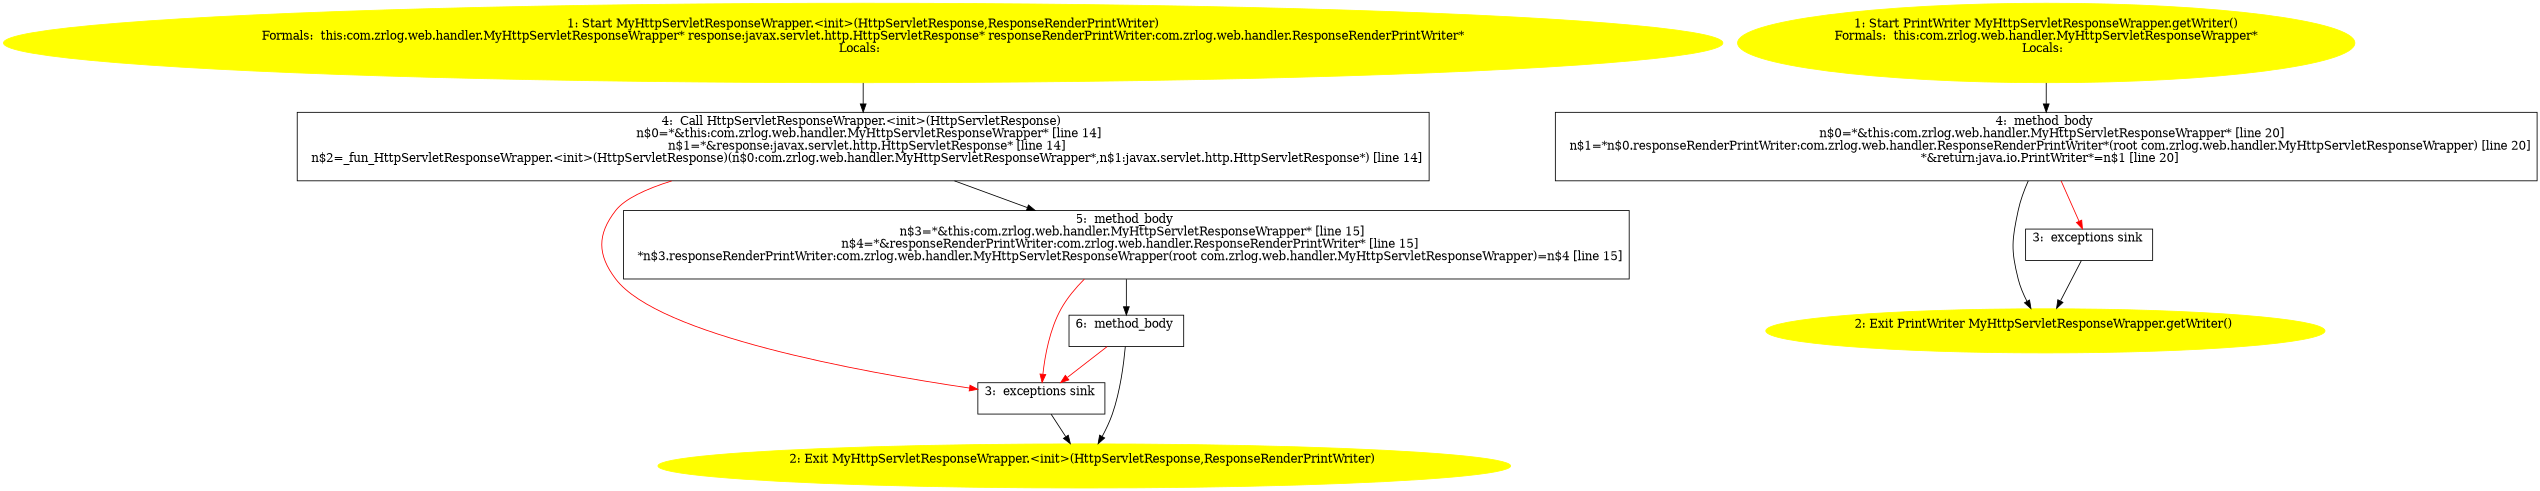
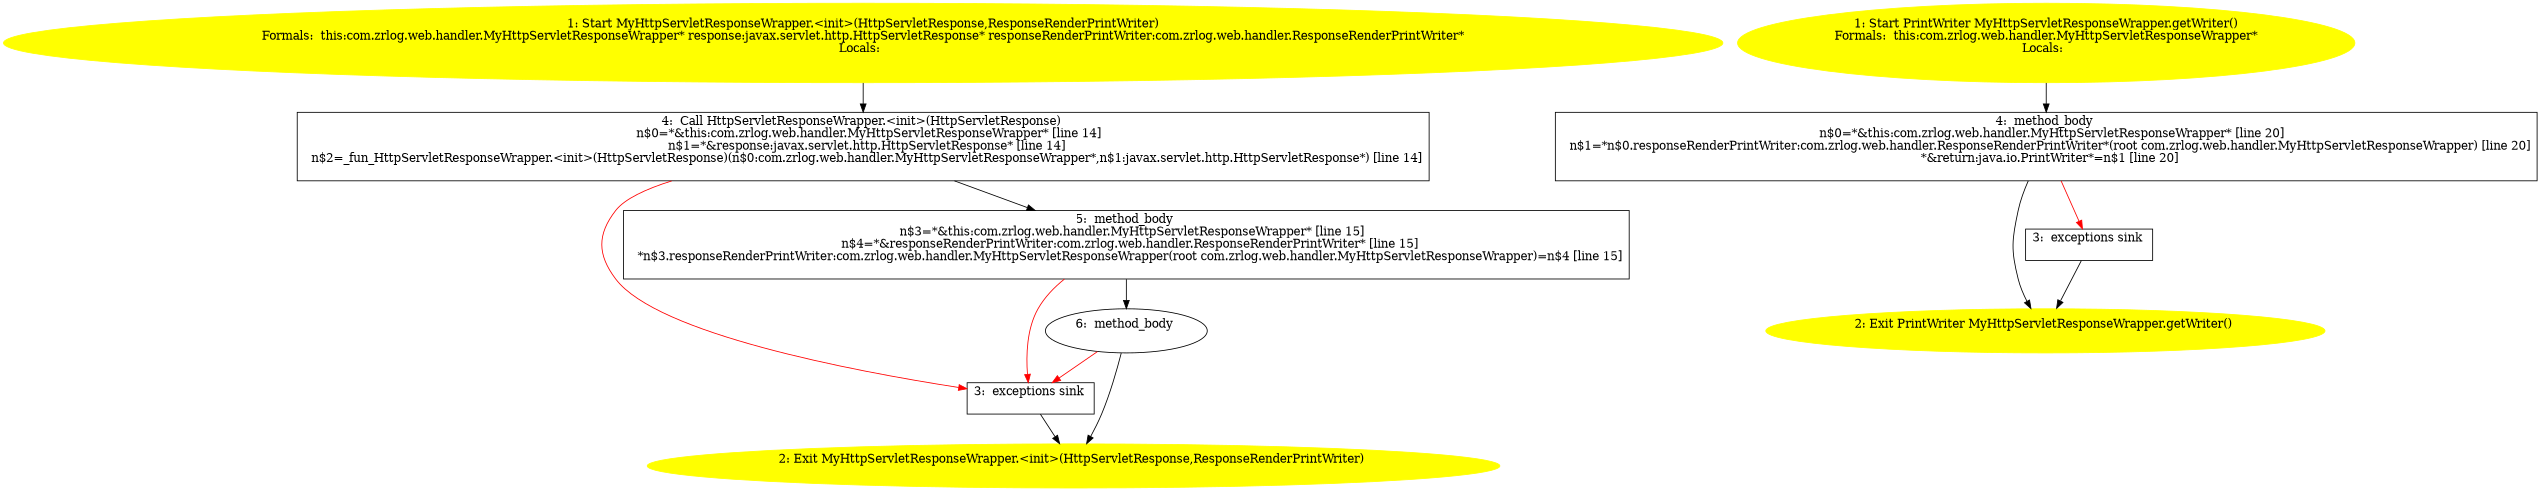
(1126, 331) -> (1126, 331)
